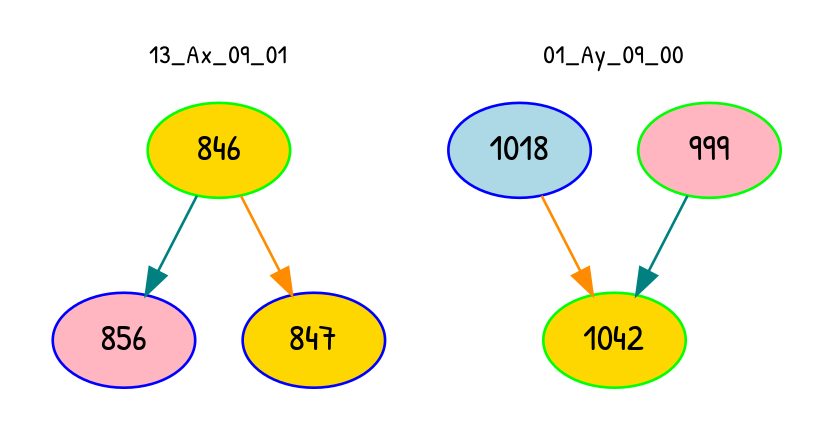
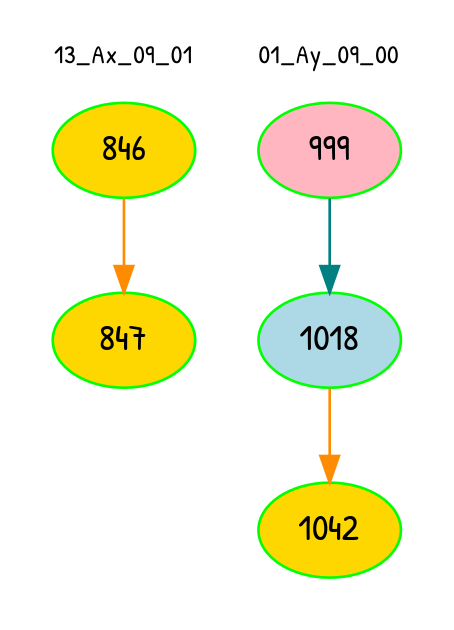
(520, 150) -> (330, 340)
(668, 233) -> (330, 232)
(124, 340) -> none
(314, 340) -> (124, 340)
